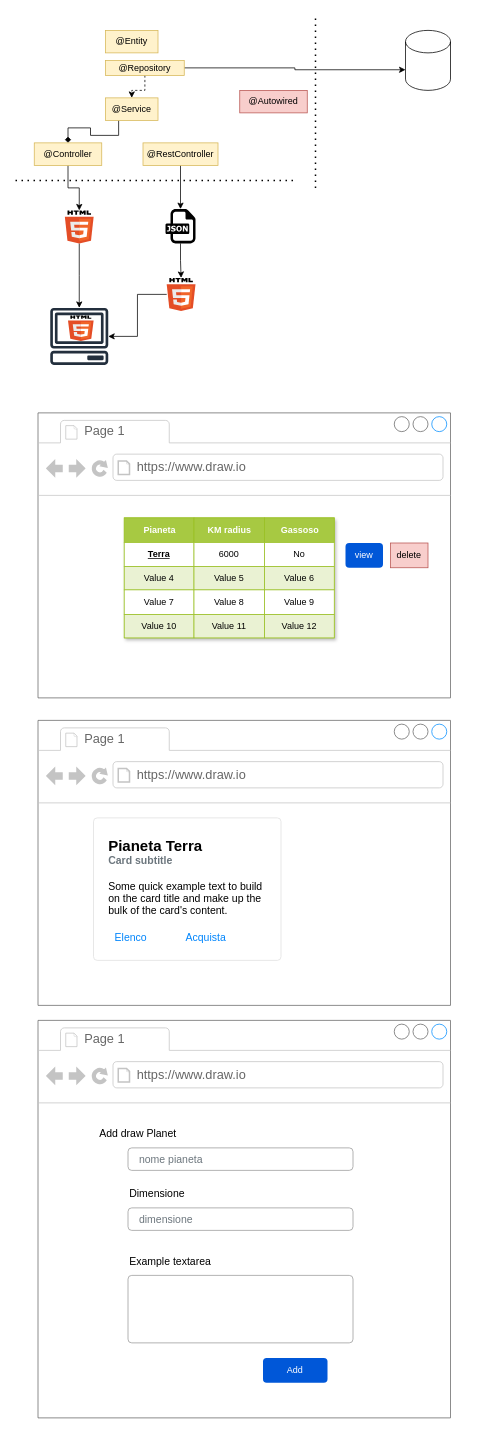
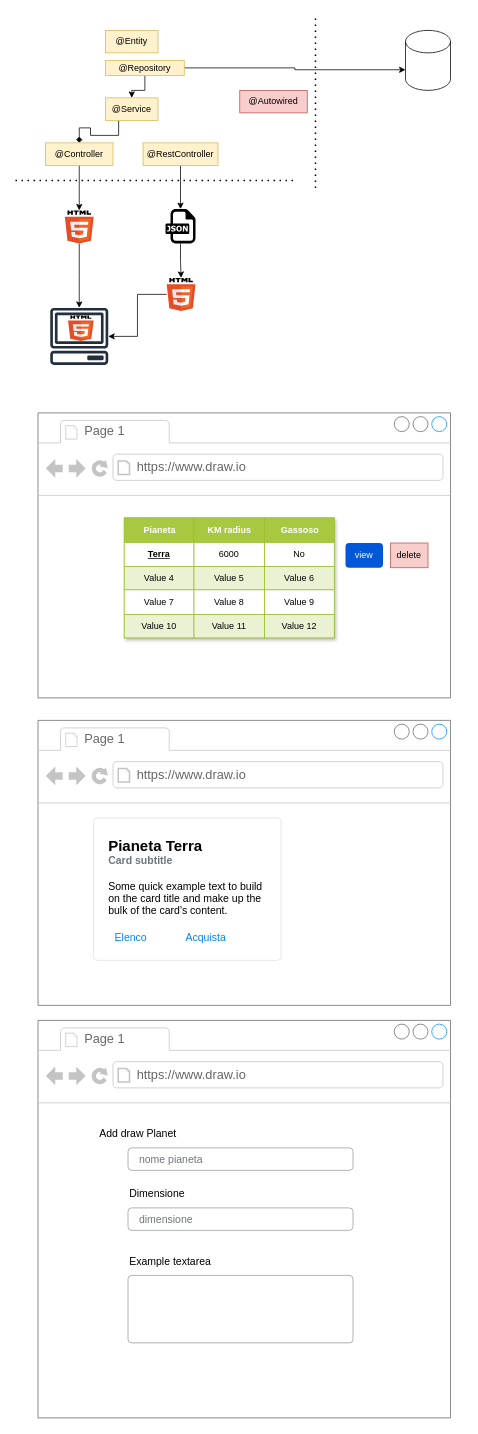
(145, 90) -> (145, 90)
(68, 154) -> (79, 154)
(295, 1370) -> none
